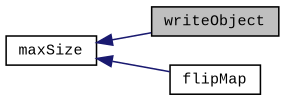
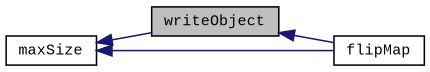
none -> (314, 39)
